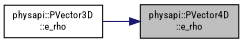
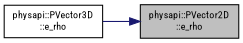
(190, 21) -> (190, 21)
